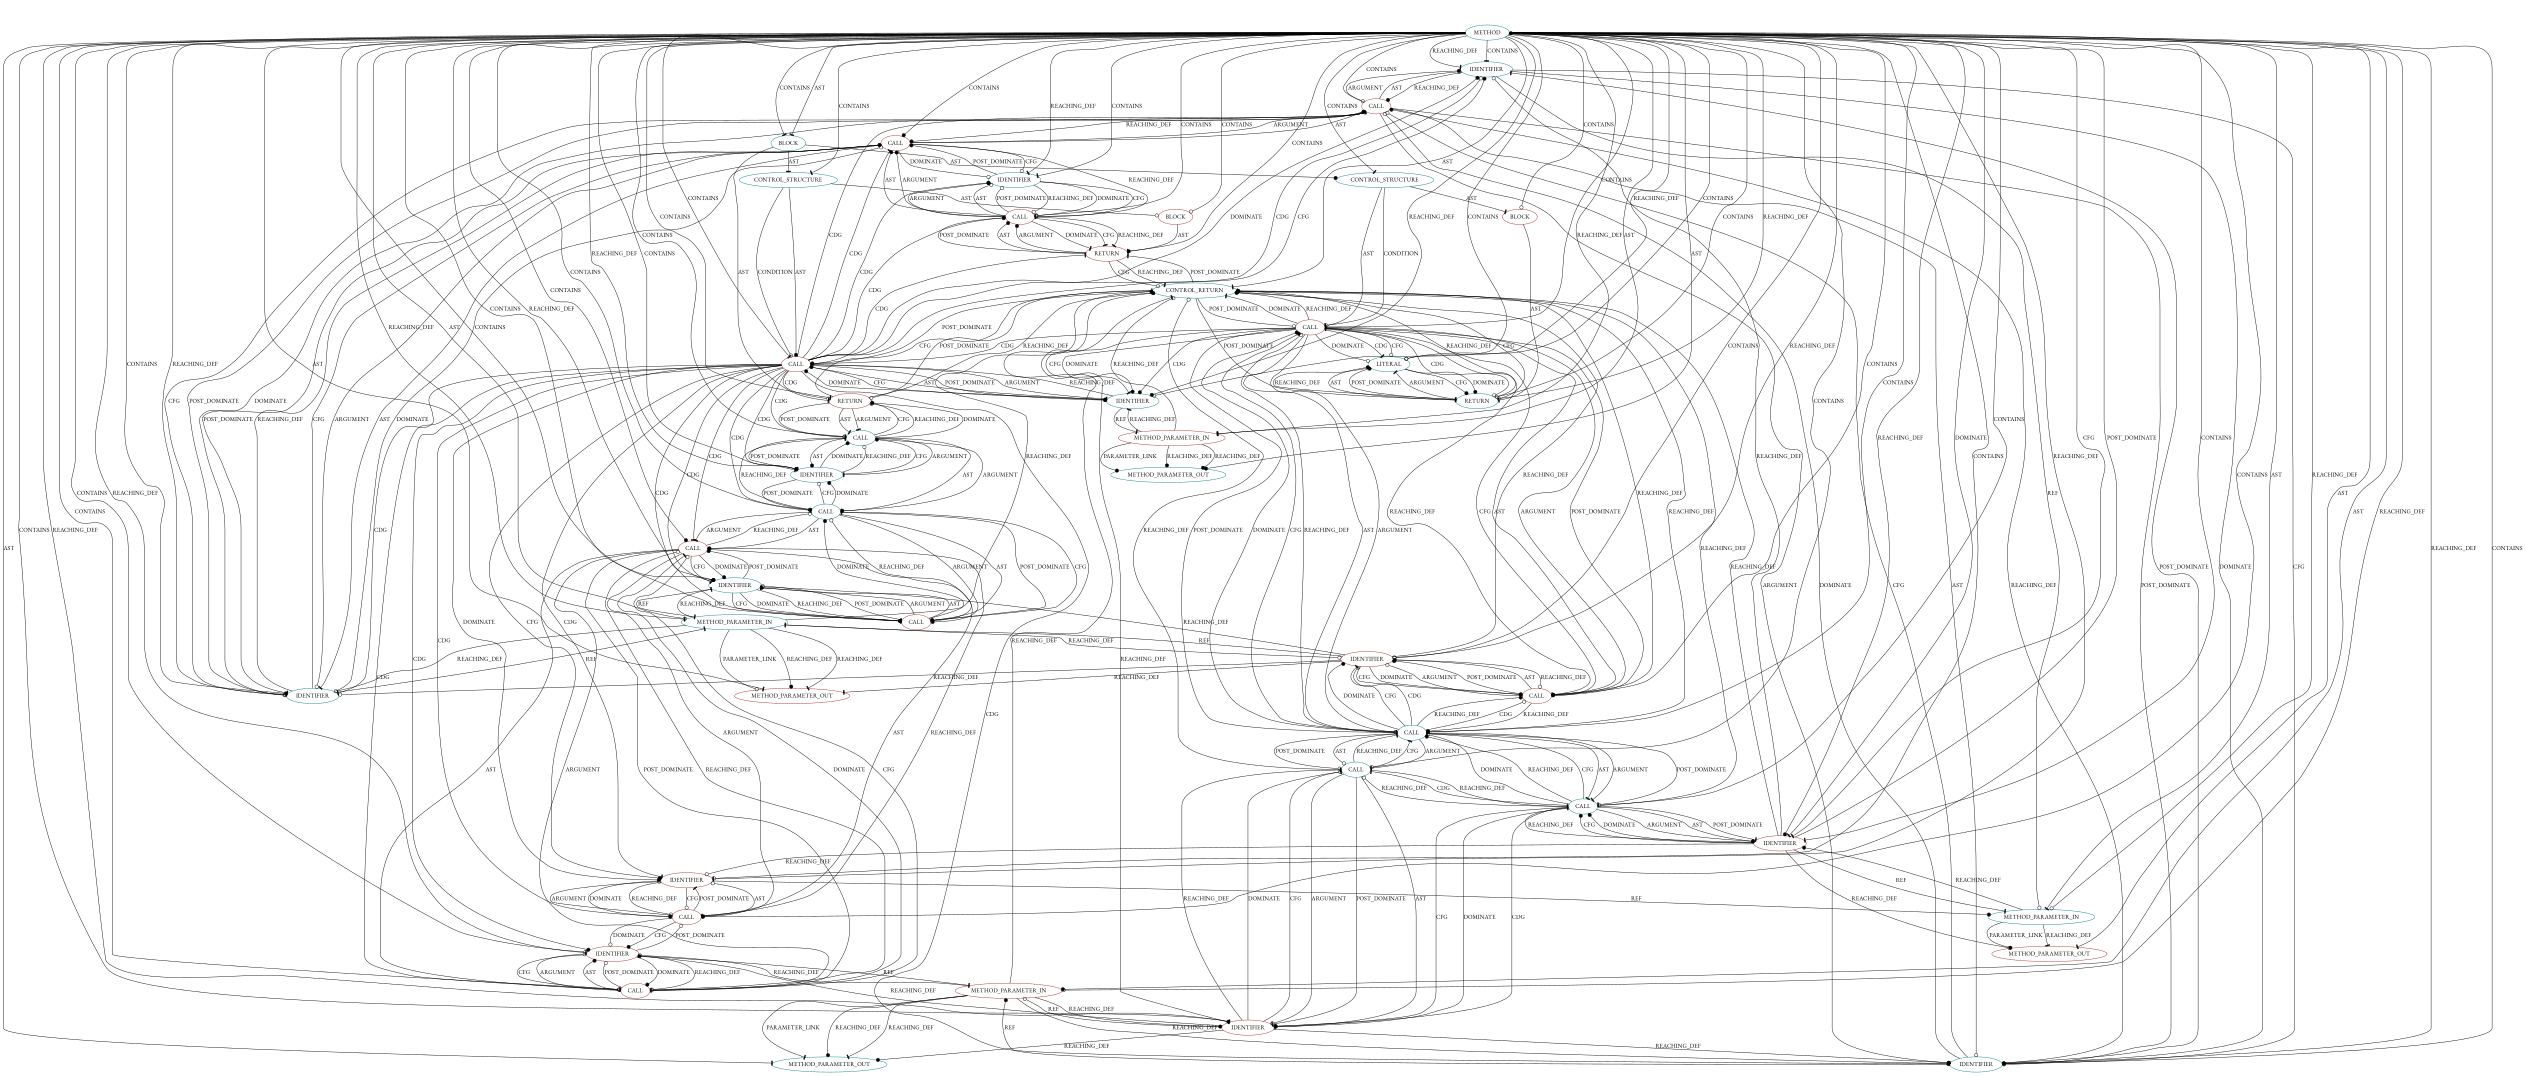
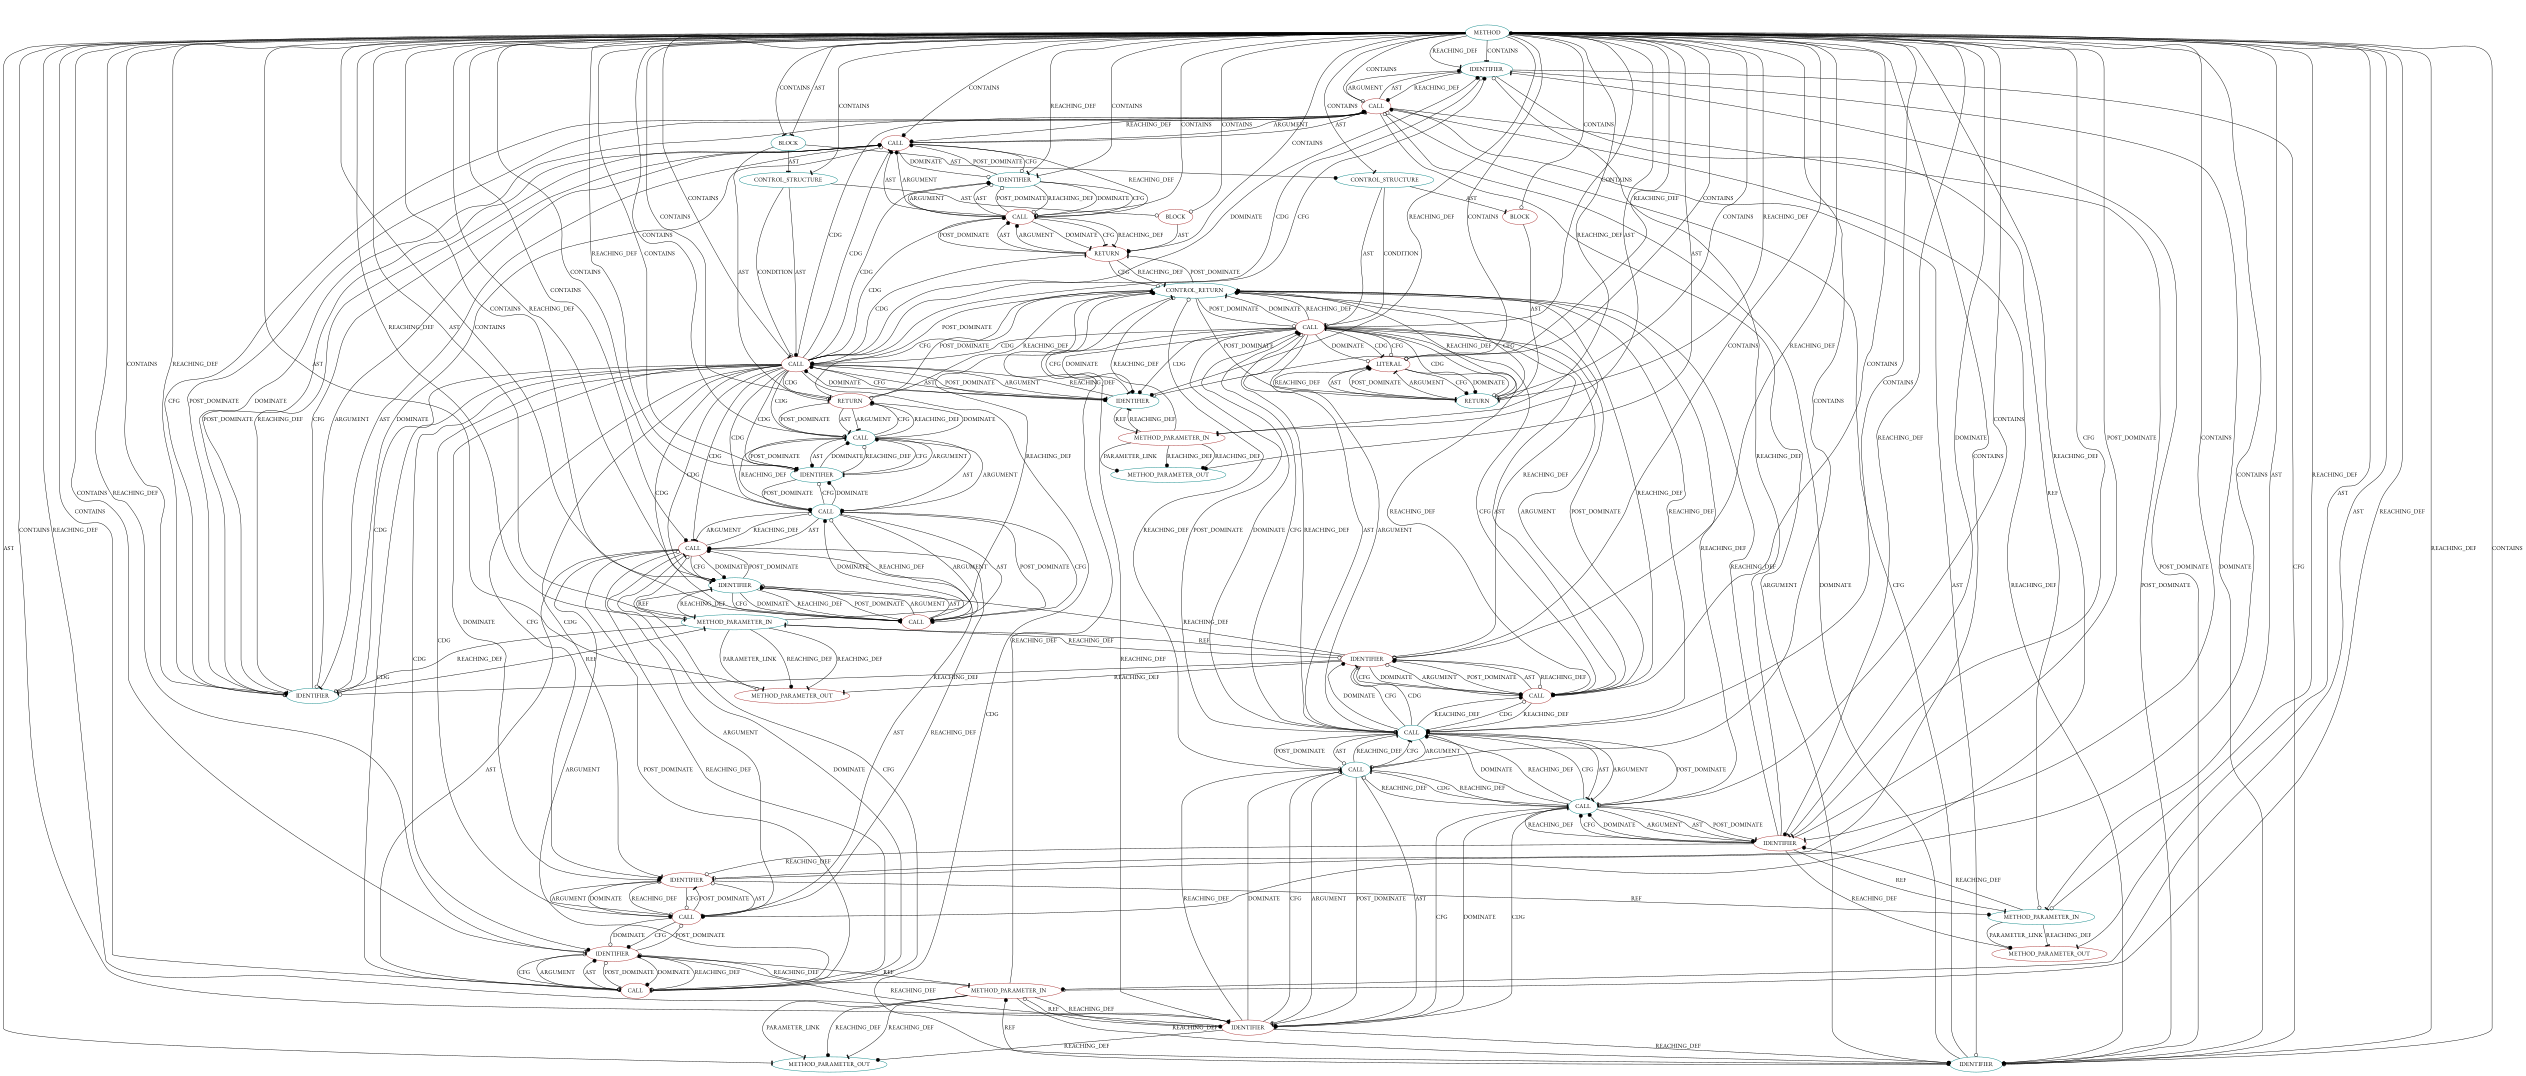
(1380, 166) -> none
(1389, 364) -> (1389, 364)
